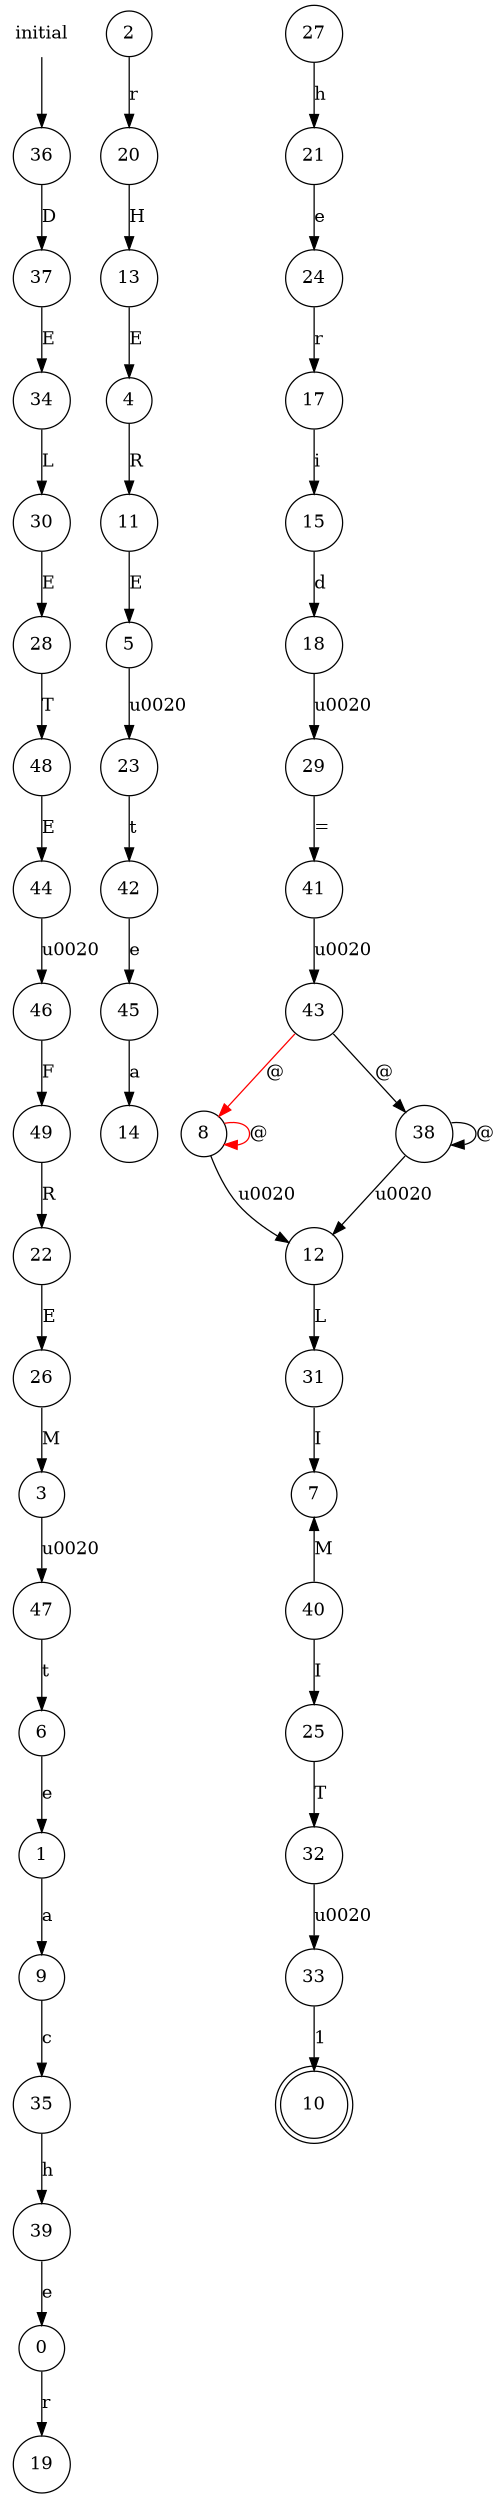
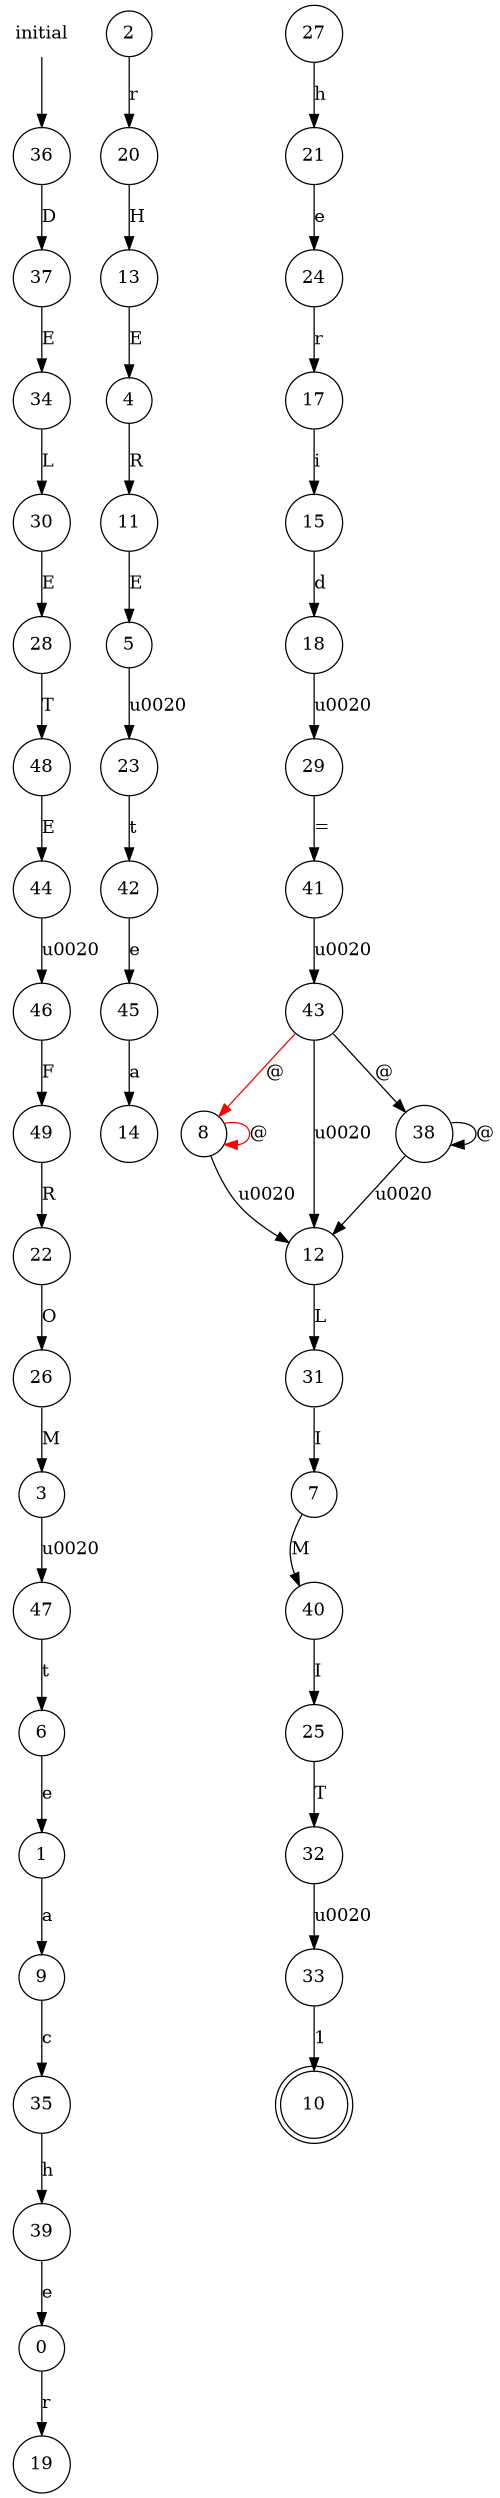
none -> (314, 1127)
(49, 1317) -> (49, 1317)
(314, 1556) -> (291, 1543)
